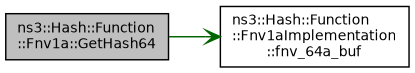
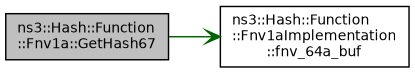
(87, 37) -> (87, 37)
